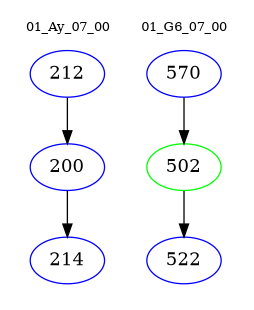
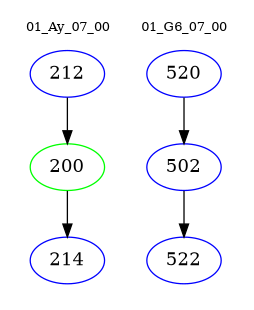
(184, 74) -> (184, 74)
(67, 167) -> (67, 167)
(184, 167) -> (184, 167)
